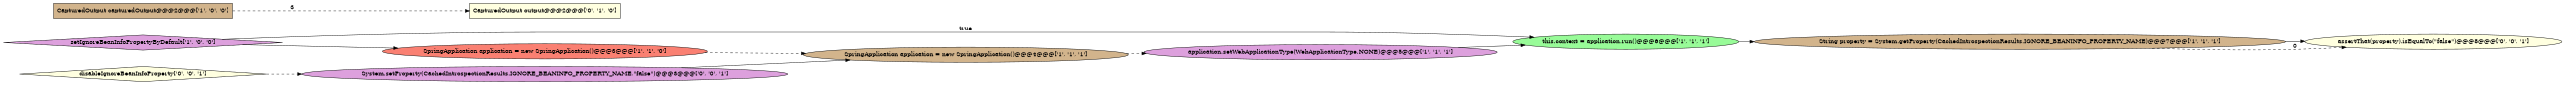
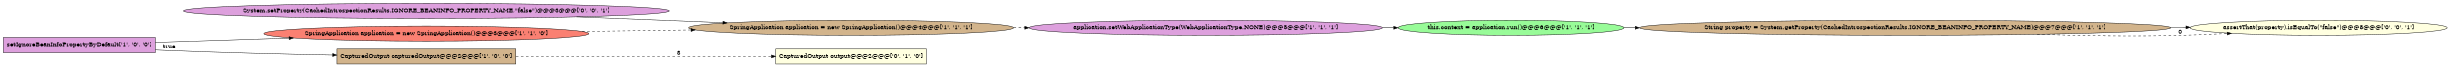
(876, 32) -> (244, 53)
(143, 43) -> (79, 45)
(143, 74) -> none
